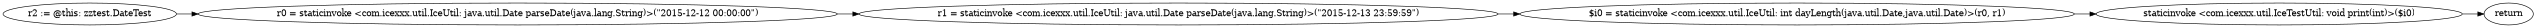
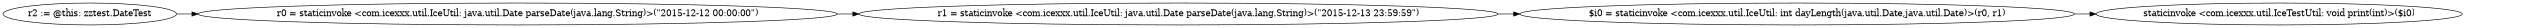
(2509, 14) -> none
